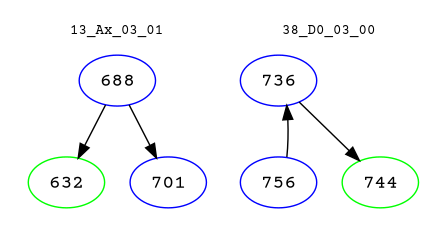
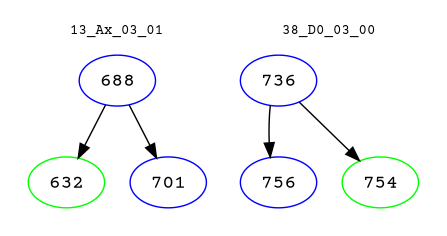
(288, 138) -> (269, 124)
(380, 182) -> (380, 182)
